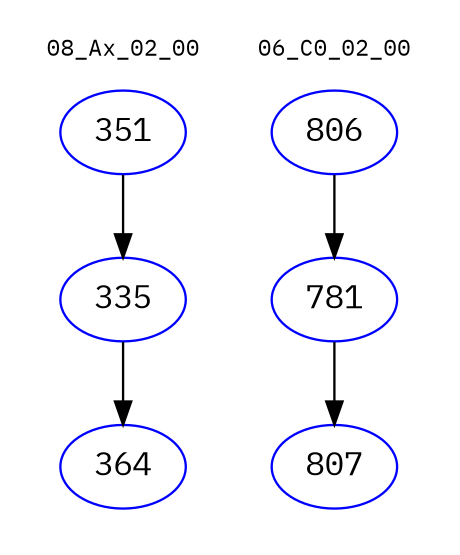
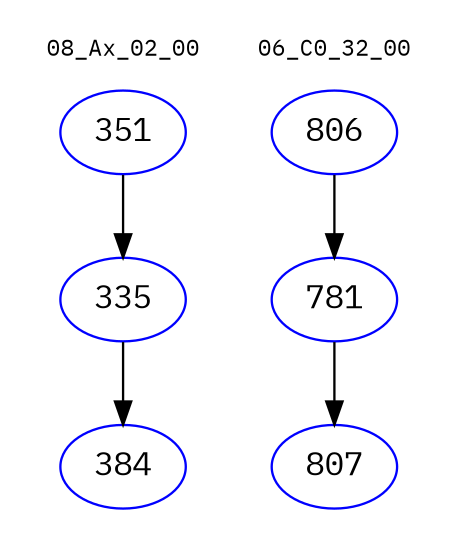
(336, 50) -> (336, 50)
(123, 467) -> (123, 467)
